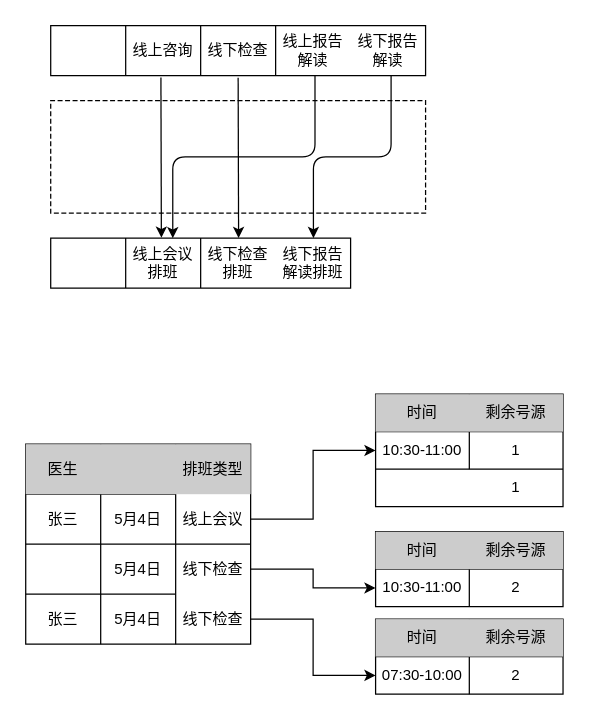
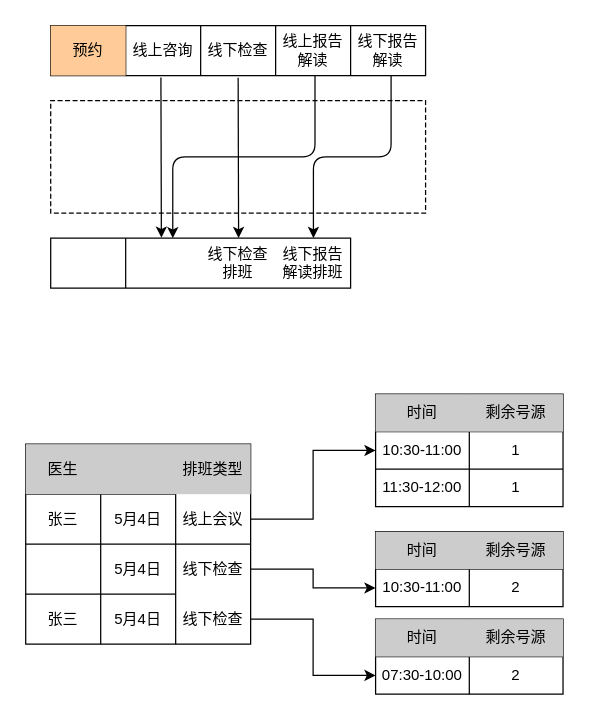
none -> (88, 51)
(163, 263) -> none
none -> (423, 488)
